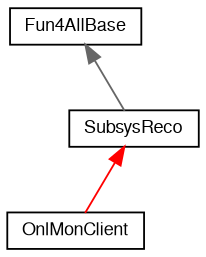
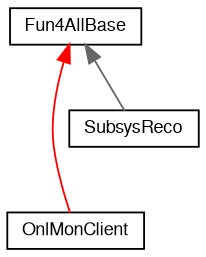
(100, 188) -> (53, 138)
